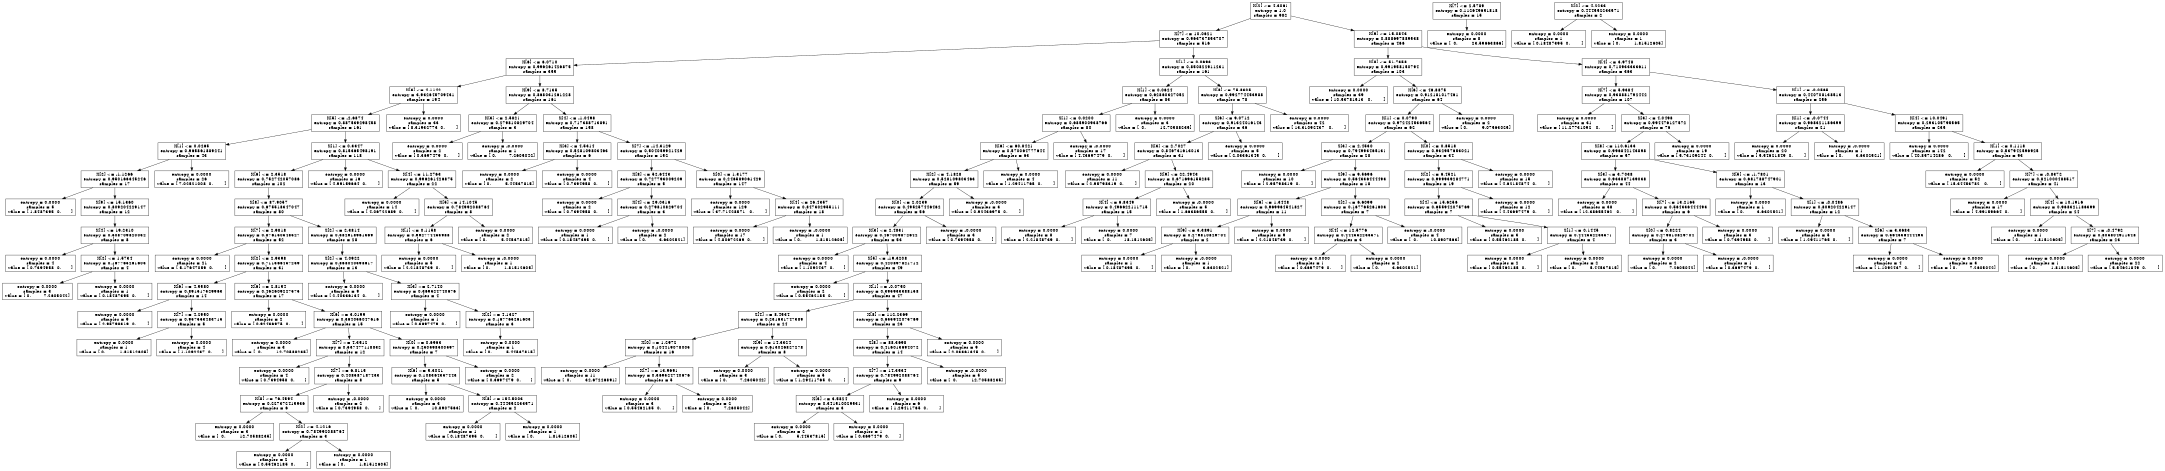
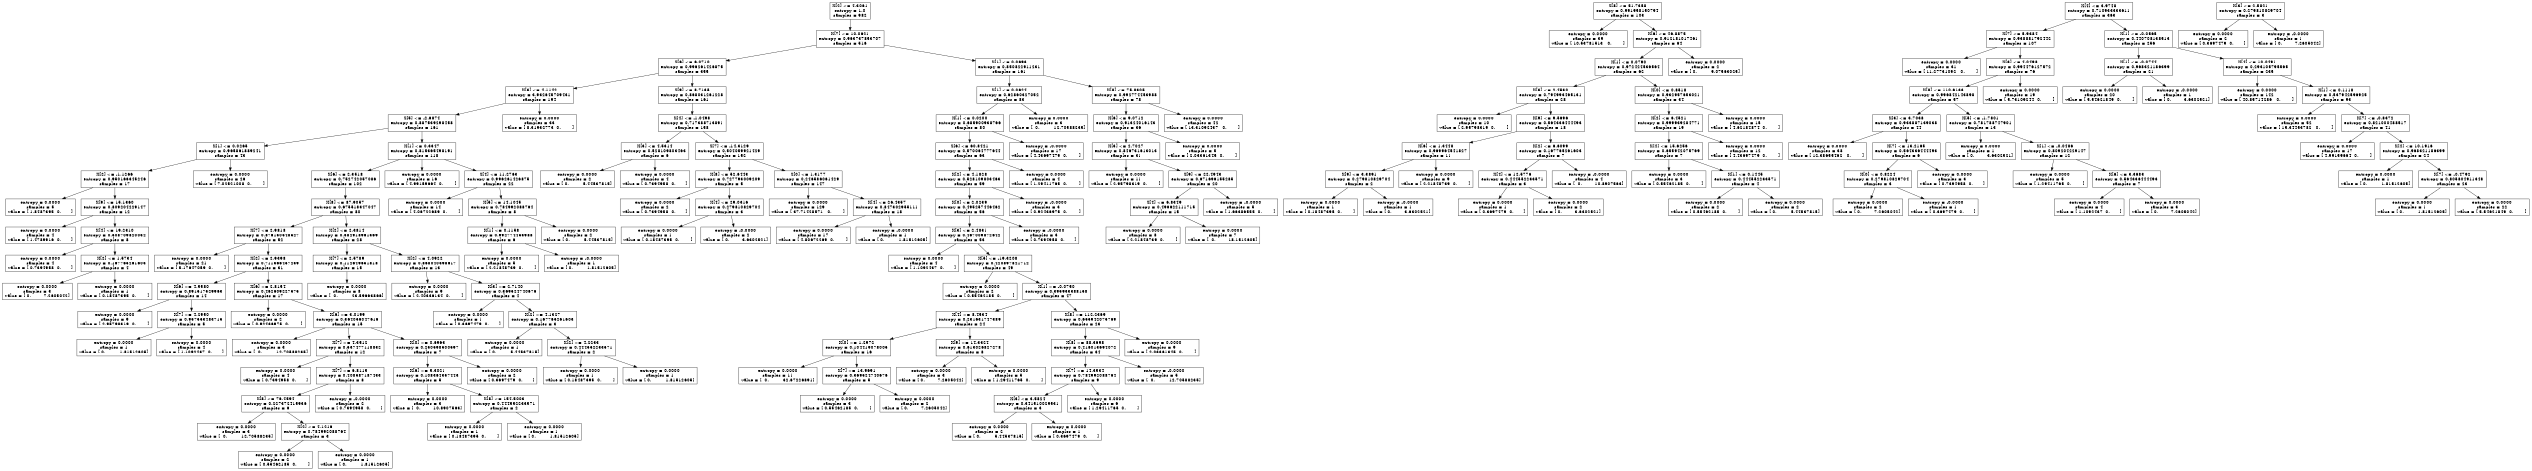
(1388, 39) -> none
(523, 108) -> none
(730, 179) -> (808, 179)
(1751, 179) -> (1981, 123)
none -> (41, 235)
none -> (347, 248)
none -> (561, 333)
(888, 348) -> (1085, 348)
